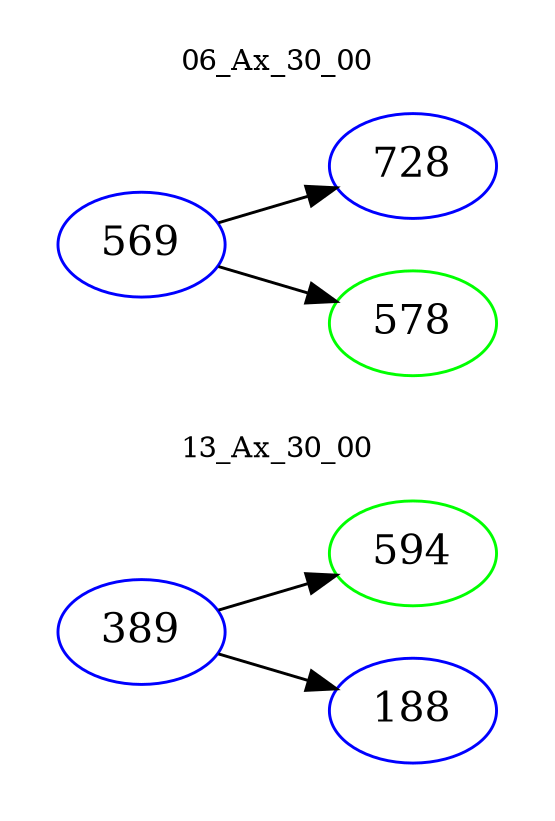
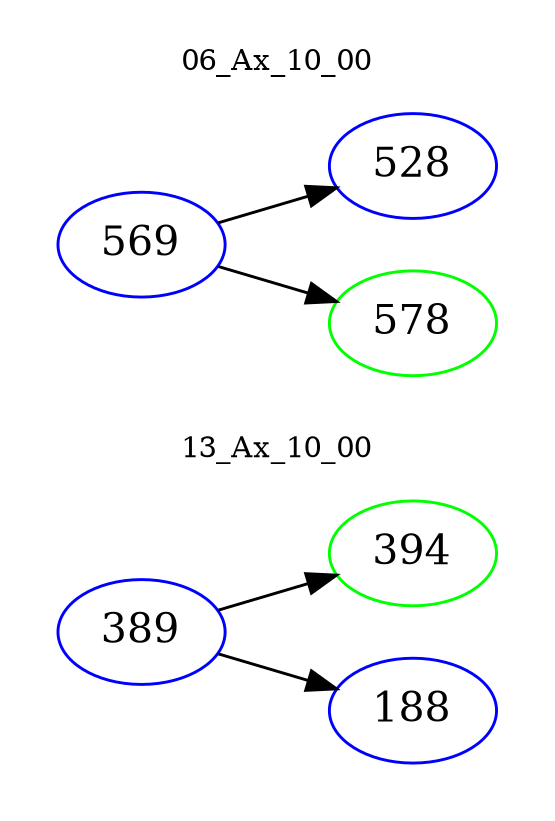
(277, 63) -> (277, 63)
(413, 166) -> (413, 166)
(277, 450) -> (277, 450)
(413, 553) -> (413, 553)
